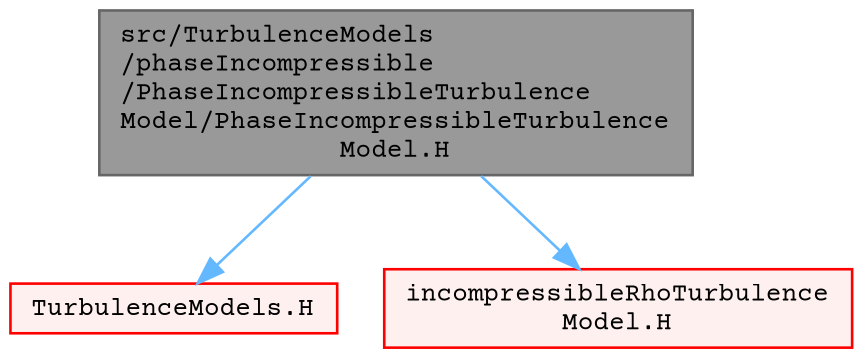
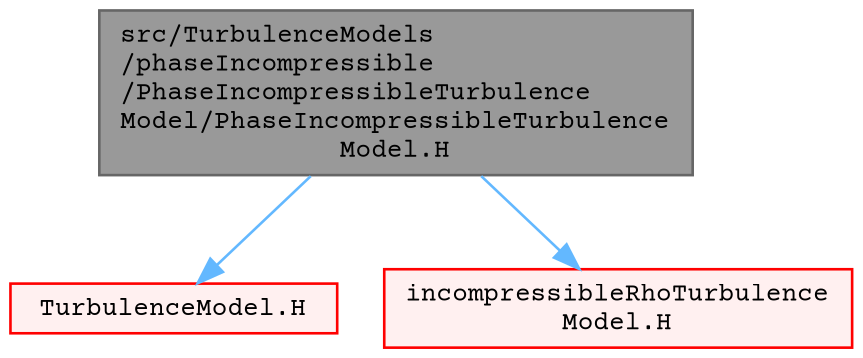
(174, 308) -> (174, 308)
